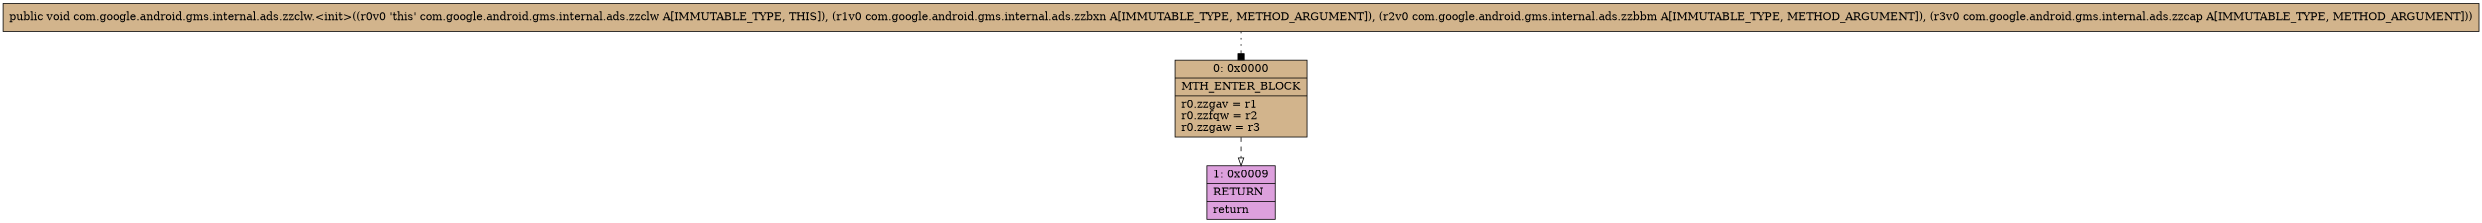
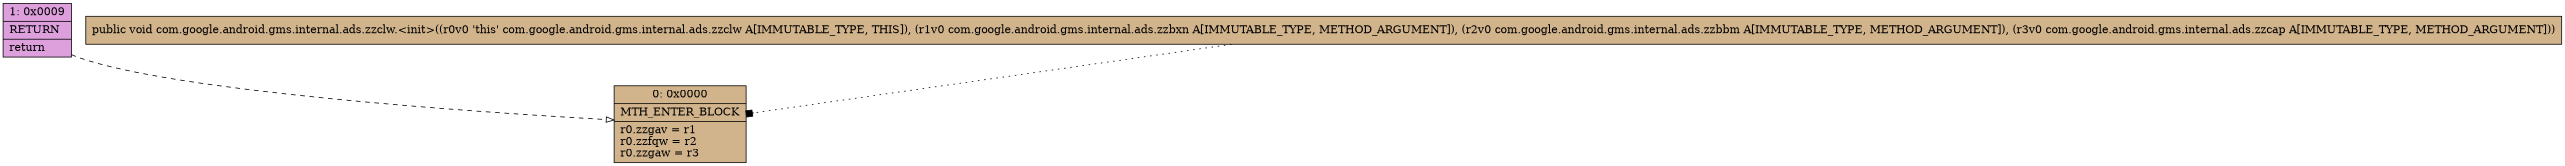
(1241, 147) -> (337, 99)
